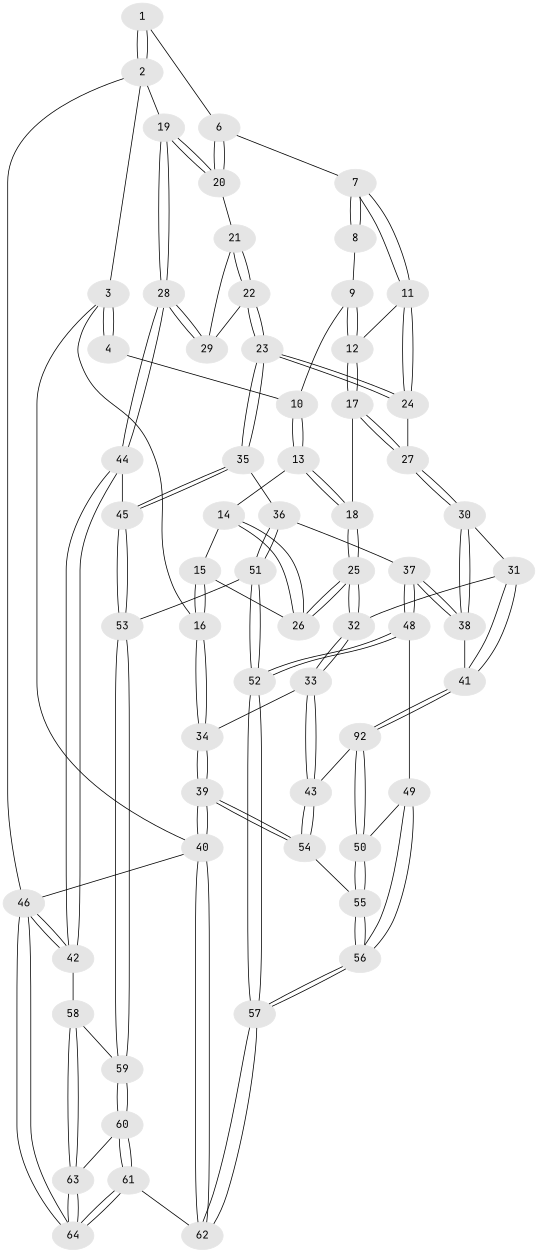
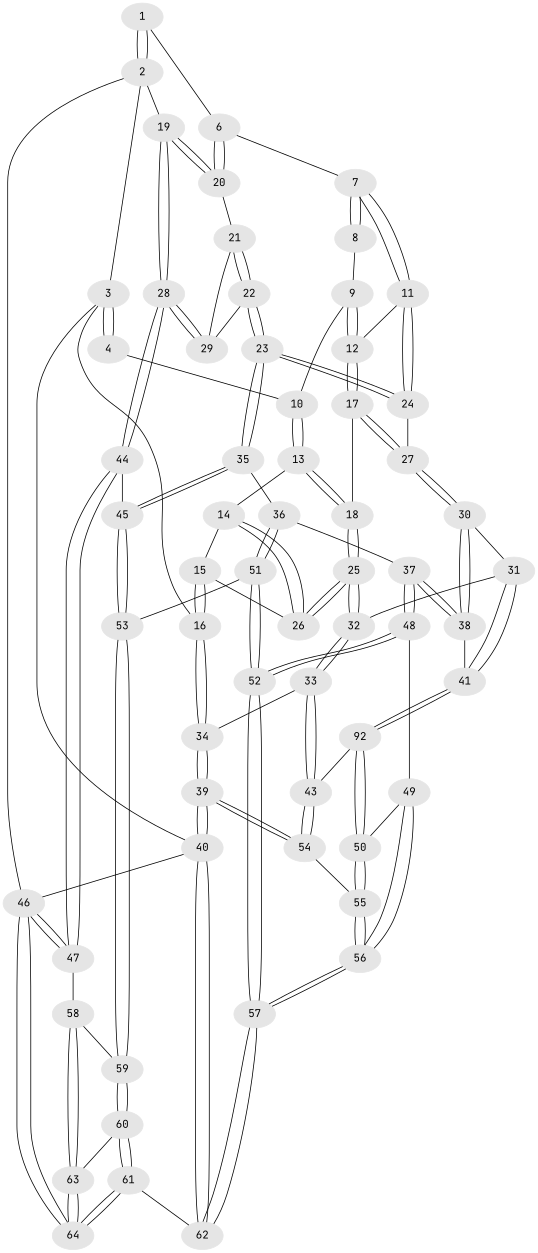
(73, 959) -> (73, 959)
